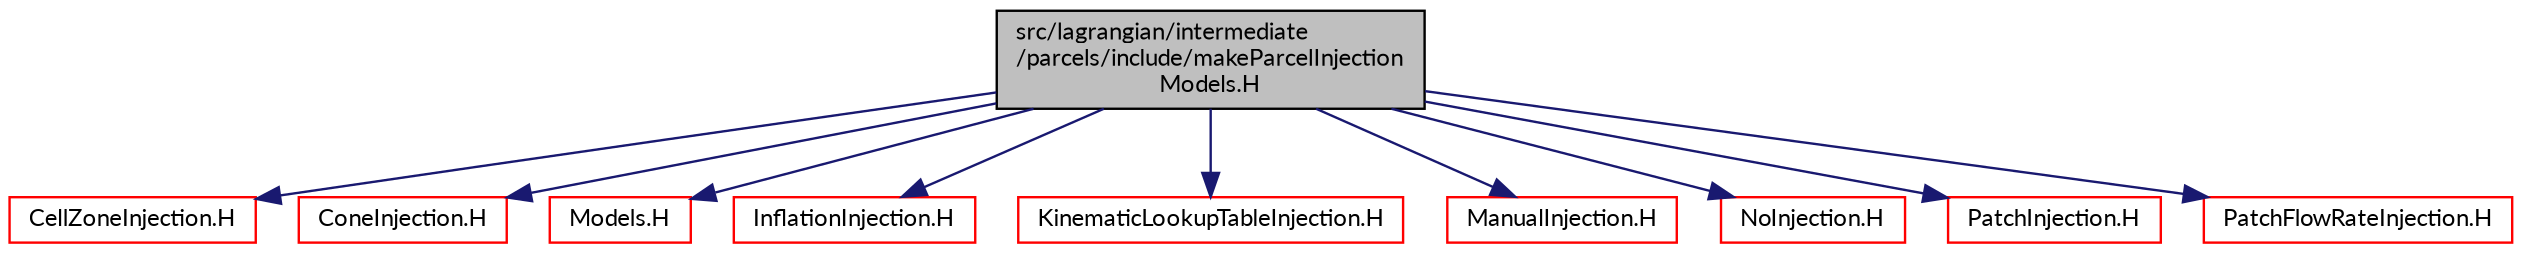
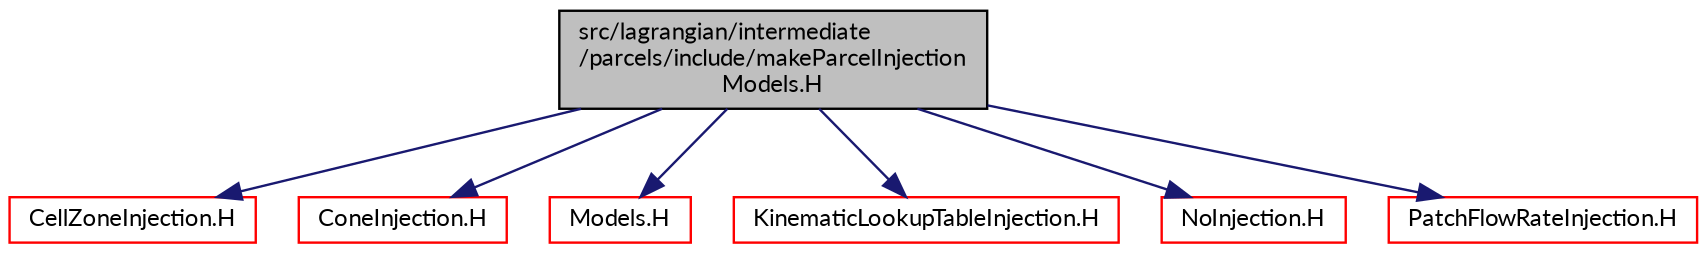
(855, 220) -> none
(1562, 220) -> none
(2054, 220) -> none
